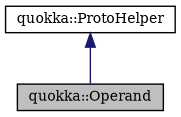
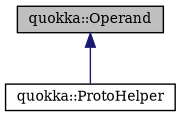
(90, 66) -> (90, 66)
